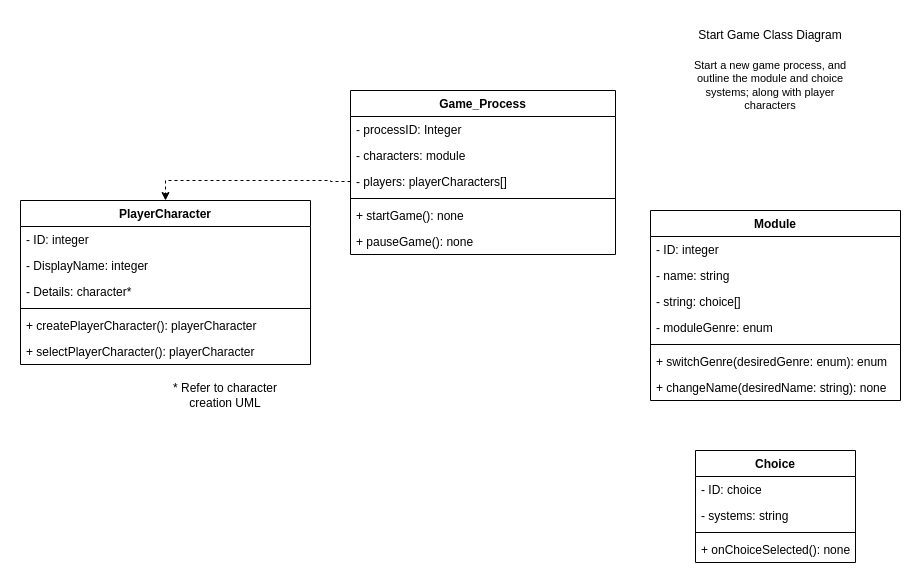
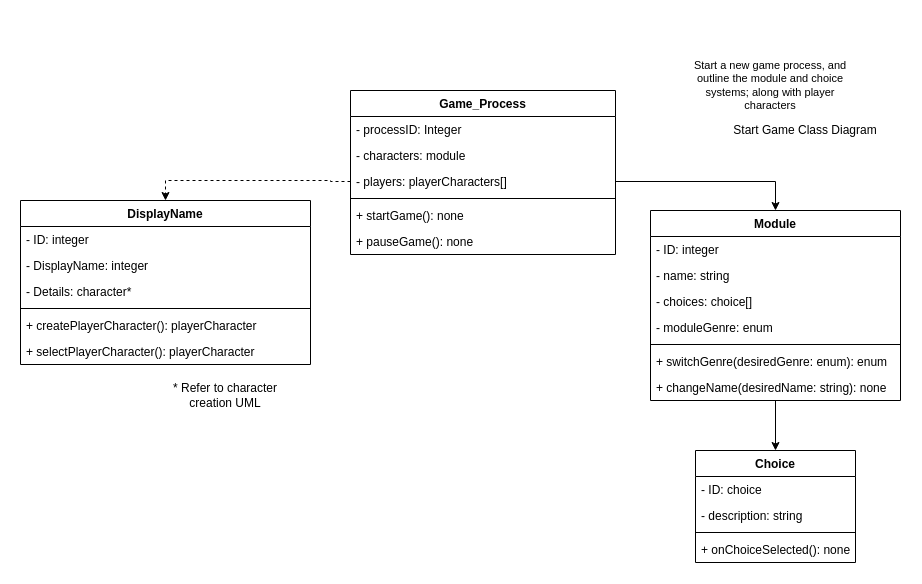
(771, 36) -> (806, 131)
none -> (708, 182)
(165, 214) -> (165, 214)
(709, 302) -> (712, 302)
none -> (776, 423)
(752, 516) -> (762, 516)
